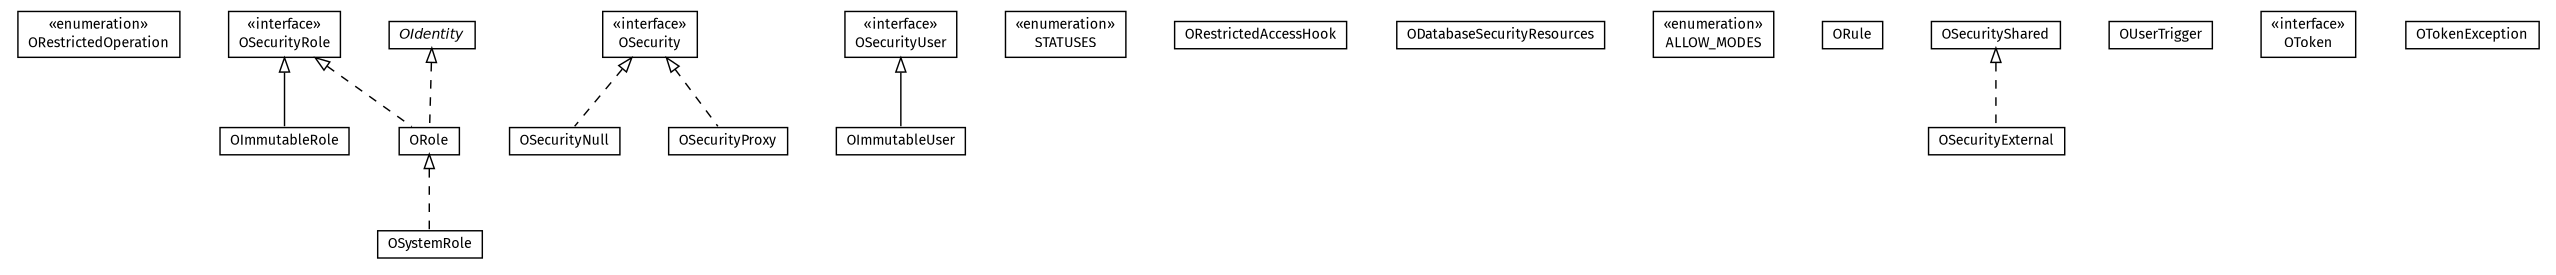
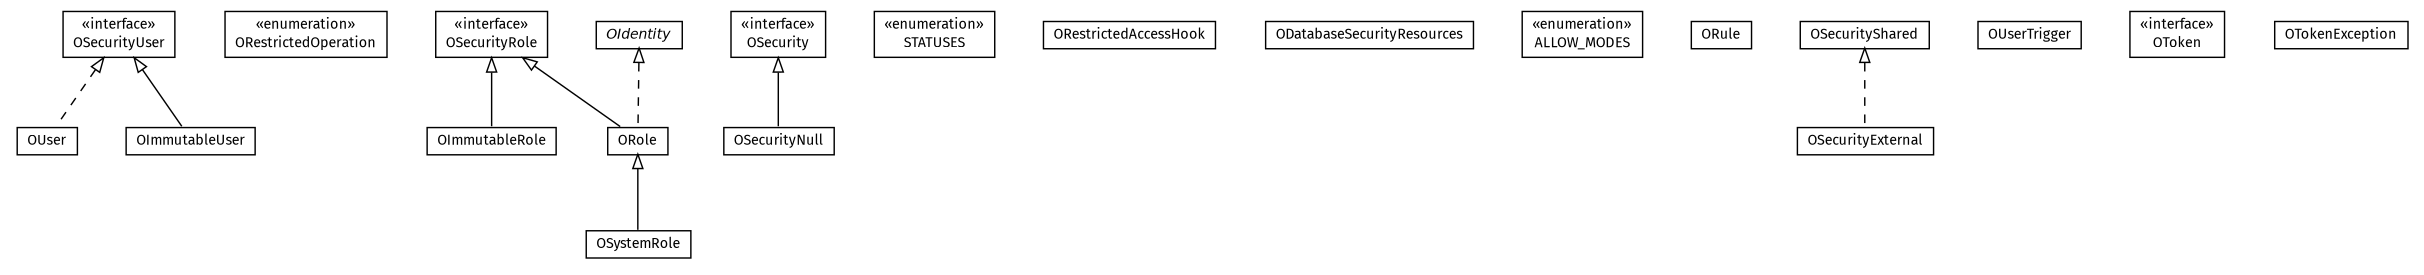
(369, 96) -> (577, 96)
(598, 98) -> (778, 99)
none -> (47, 140)
(727, 140) -> none
(429, 199) -> (638, 199)
